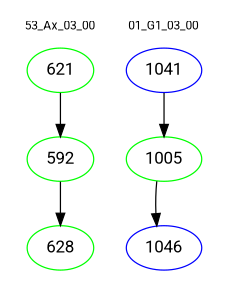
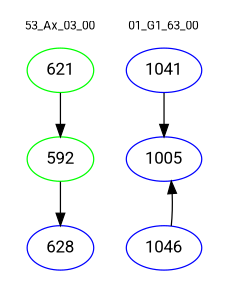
(164, 27) -> (164, 27)
(164, 159) -> (164, 159)
(156, 197) -> (172, 210)
(60, 248) -> (60, 248)
